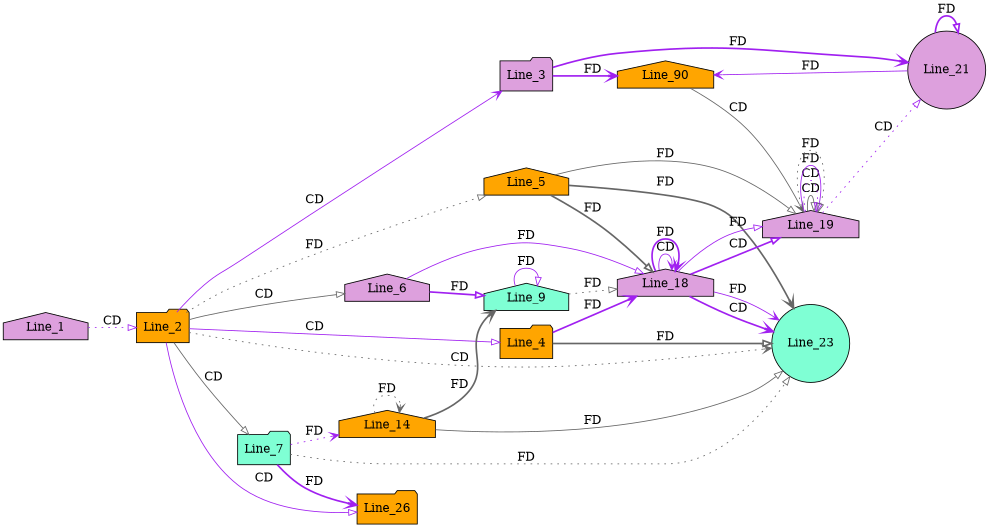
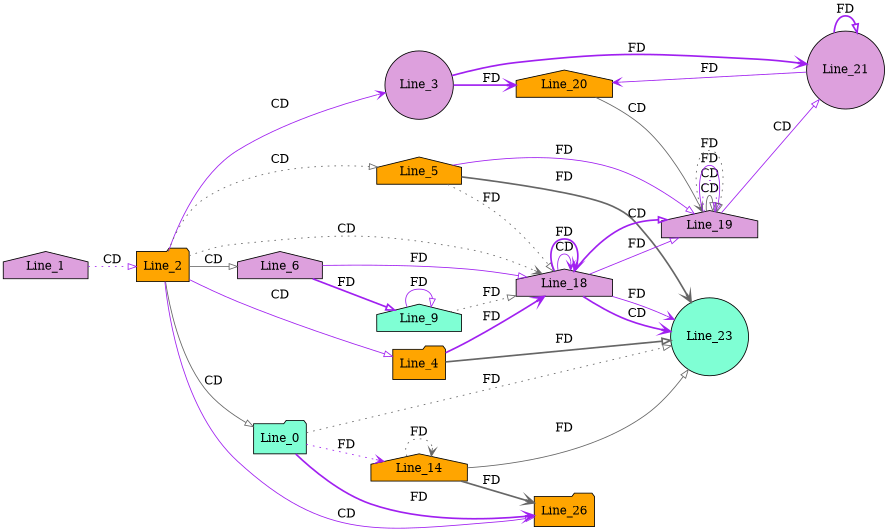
(526, 76) -> (419, 85)
(666, 76) -> (564, 85)
(869, 159) -> (768, 159)
(677, 162) -> (575, 160)
(601, 227) -> (503, 218)
(315, 245) -> (280, 160)
(461, 365) -> (363, 236)
(476, 379) -> (494, 491)
(264, 450) -> (280, 439)
